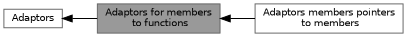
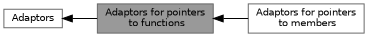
(159, 18) -> (155, 18)
(329, 18) -> (306, 18)
